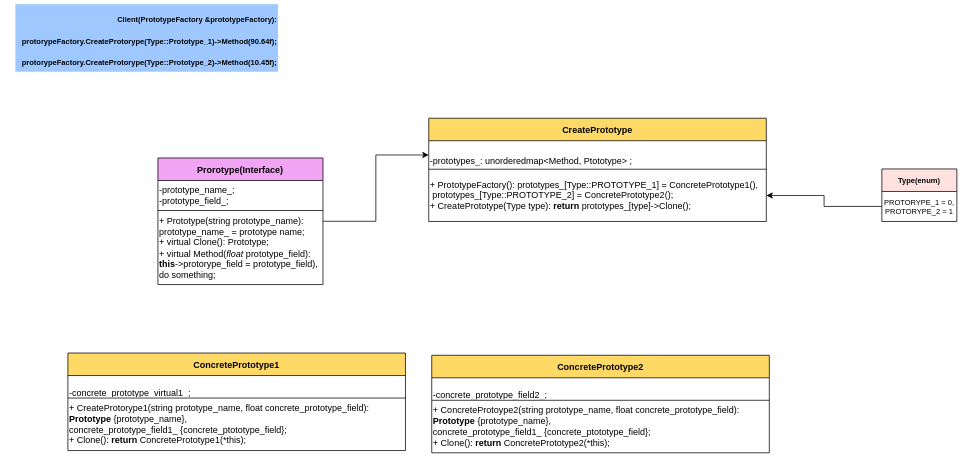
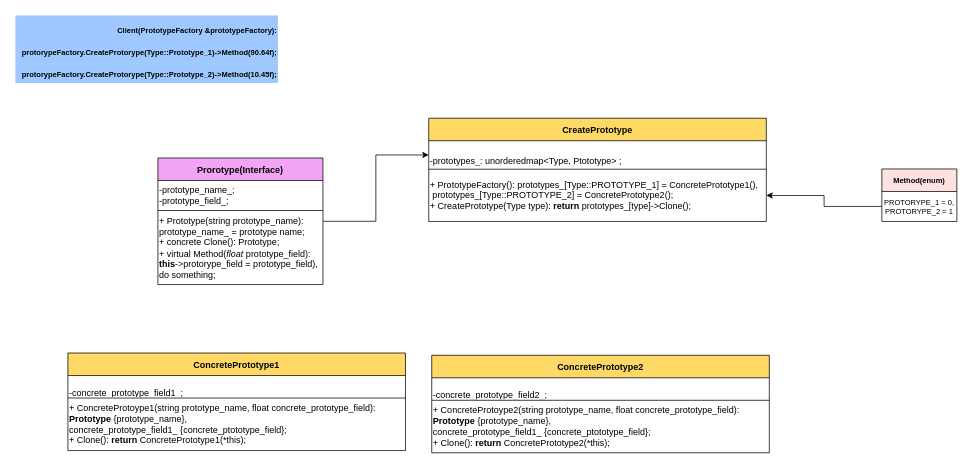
(147, 38) -> (147, 49)
(542, 155) -> (537, 155)
(919, 180) -> (919, 180)
(241, 248) -> (241, 248)
(141, 387) -> (136, 387)
(237, 424) -> (237, 424)
